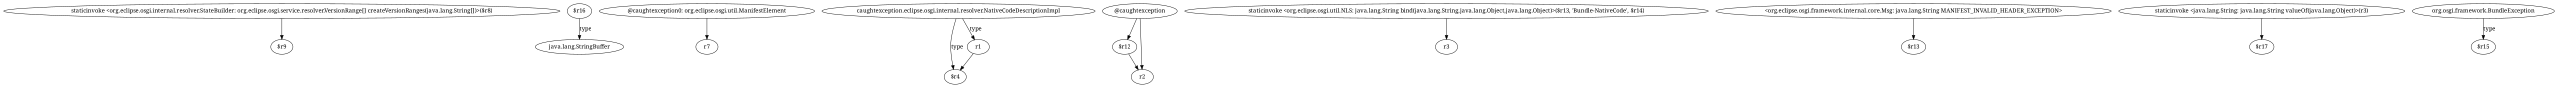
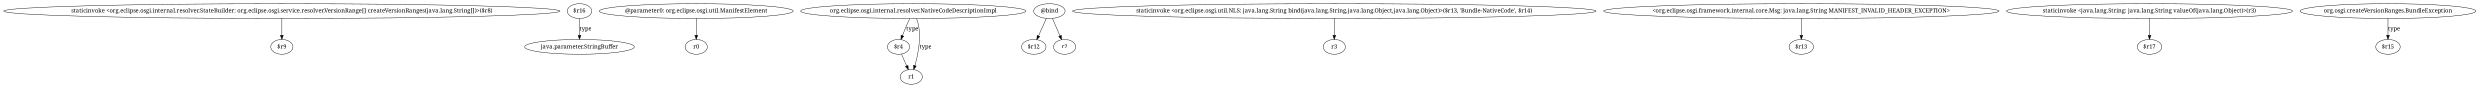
(707, 11) -> (696, 11)
(959, 11) -> (913, 11)
(1140, 11) -> (1049, 11)
(2483, 11) -> (2388, 11)
(580, 47) -> (580, 47)
(707, 47) -> (696, 47)
(968, 60) -> (904, 60)
(1132, 60) -> none
